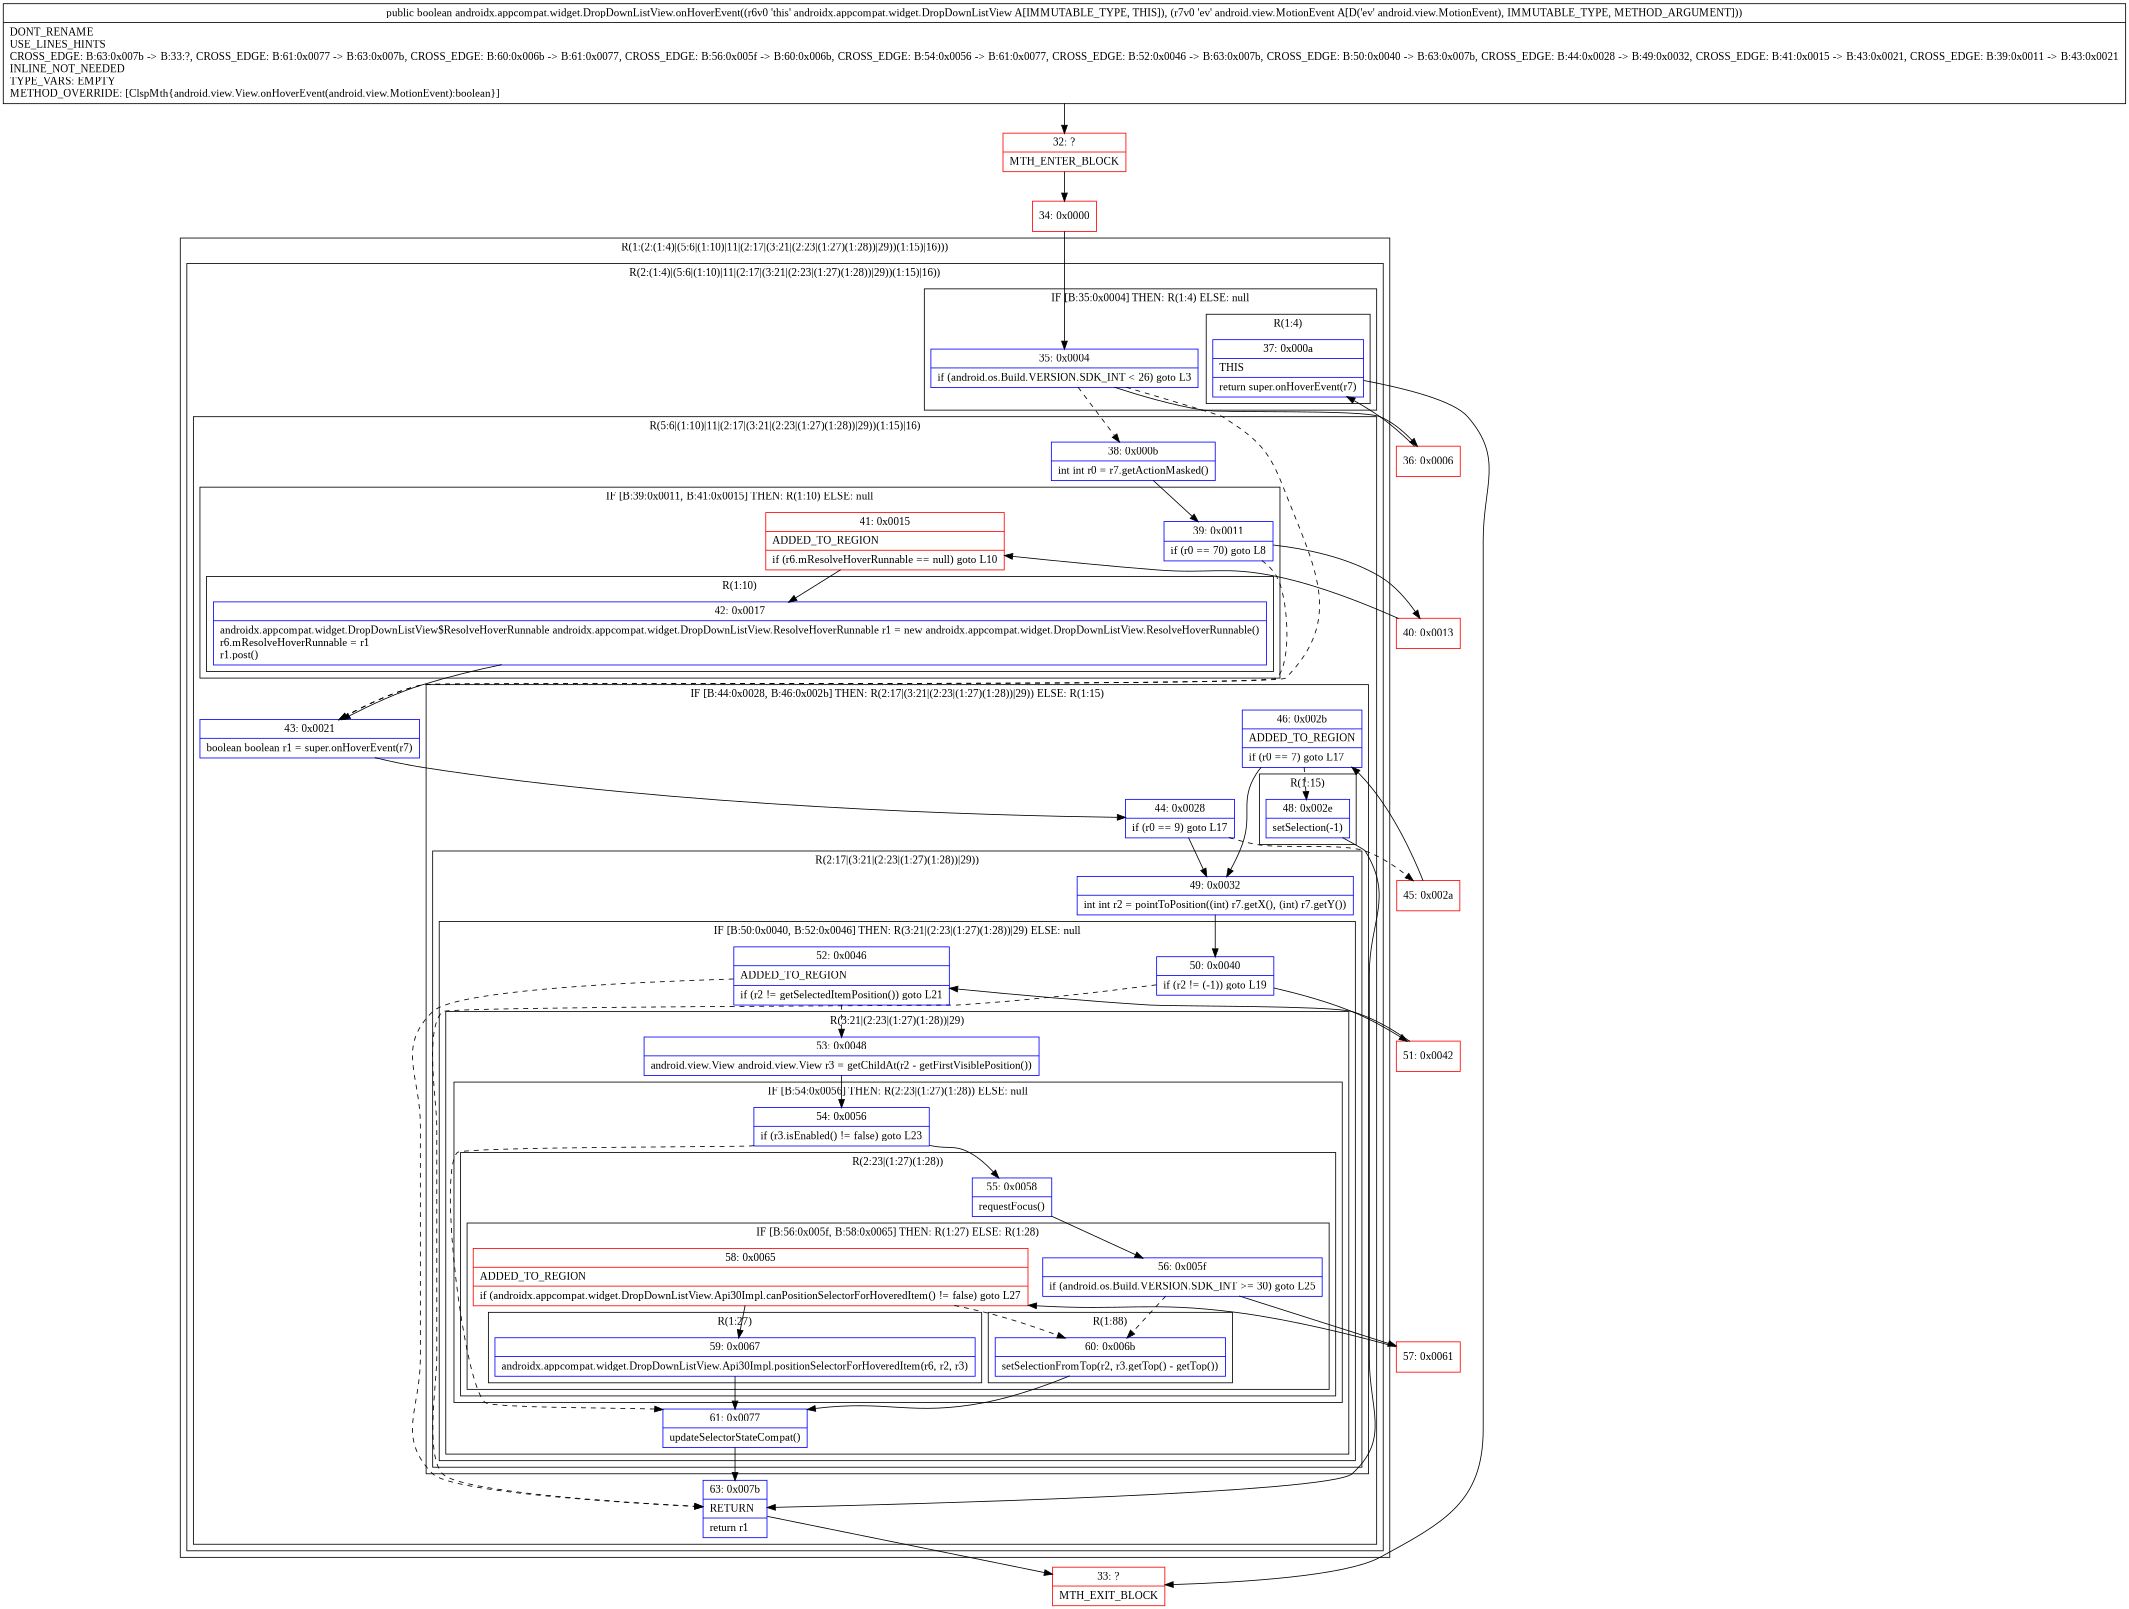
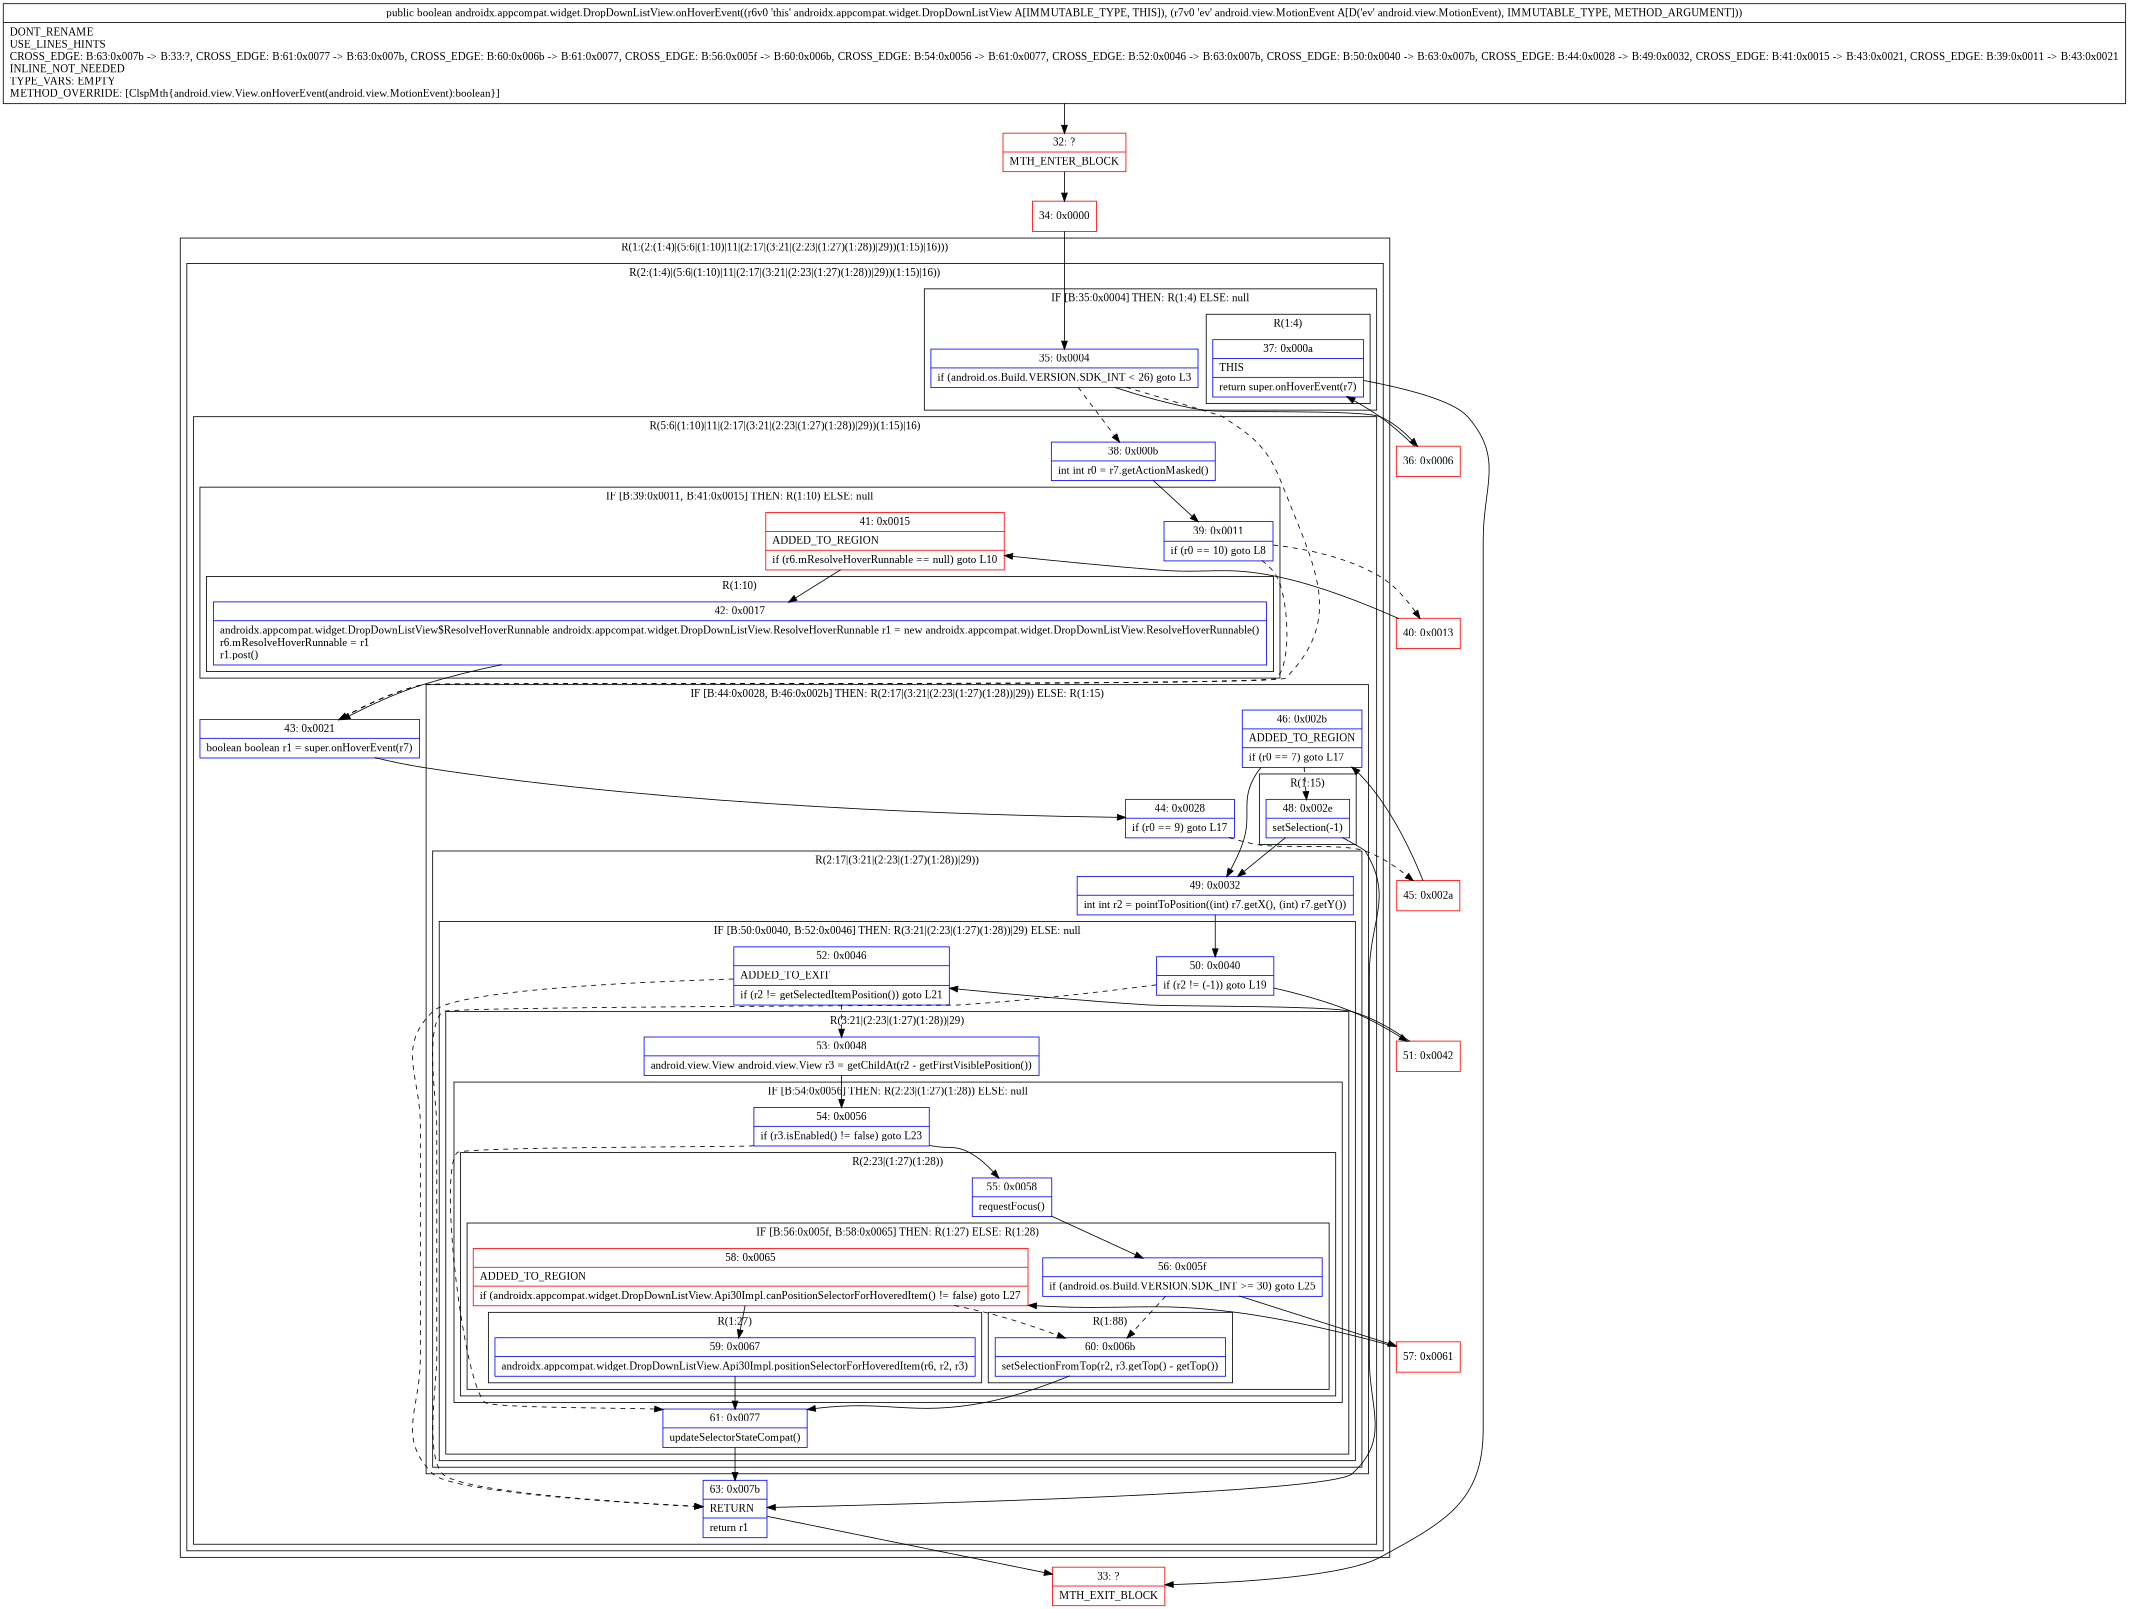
(1219, 551) -> (1219, 551)
(1352, 563) -> (1352, 563)
(1197, 857) -> (1263, 856)
(794, 975) -> (785, 975)
